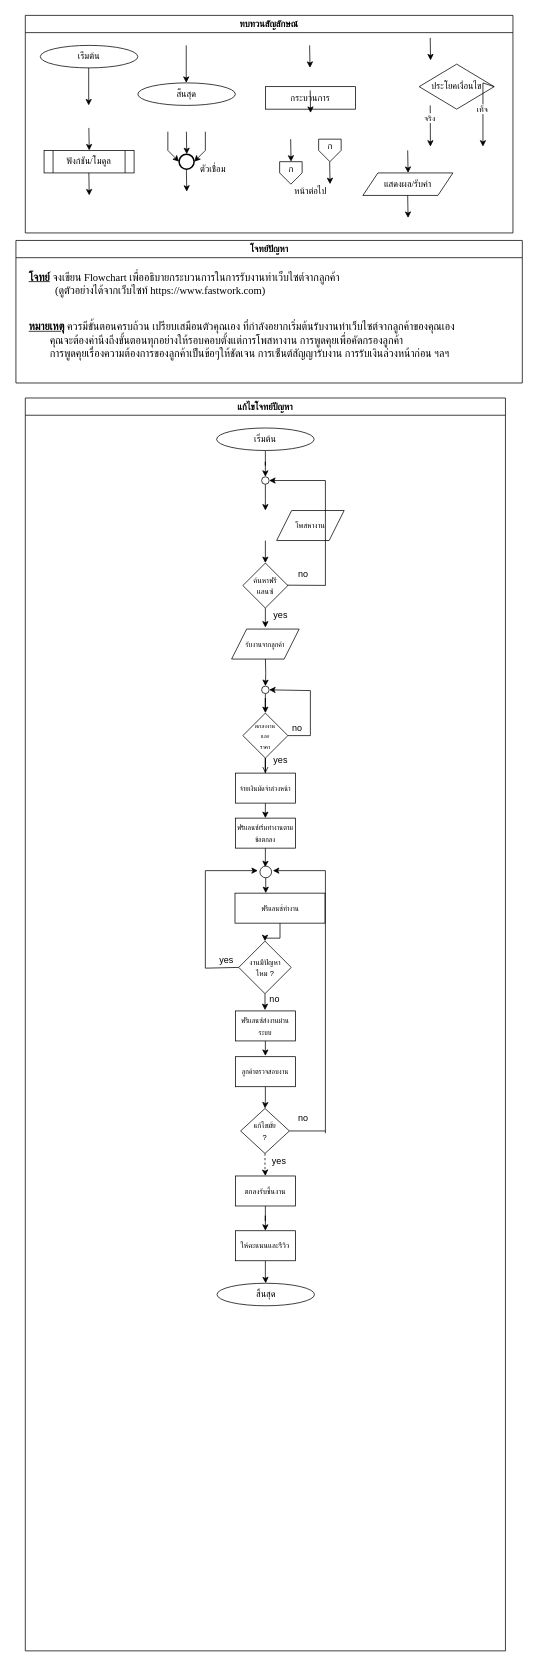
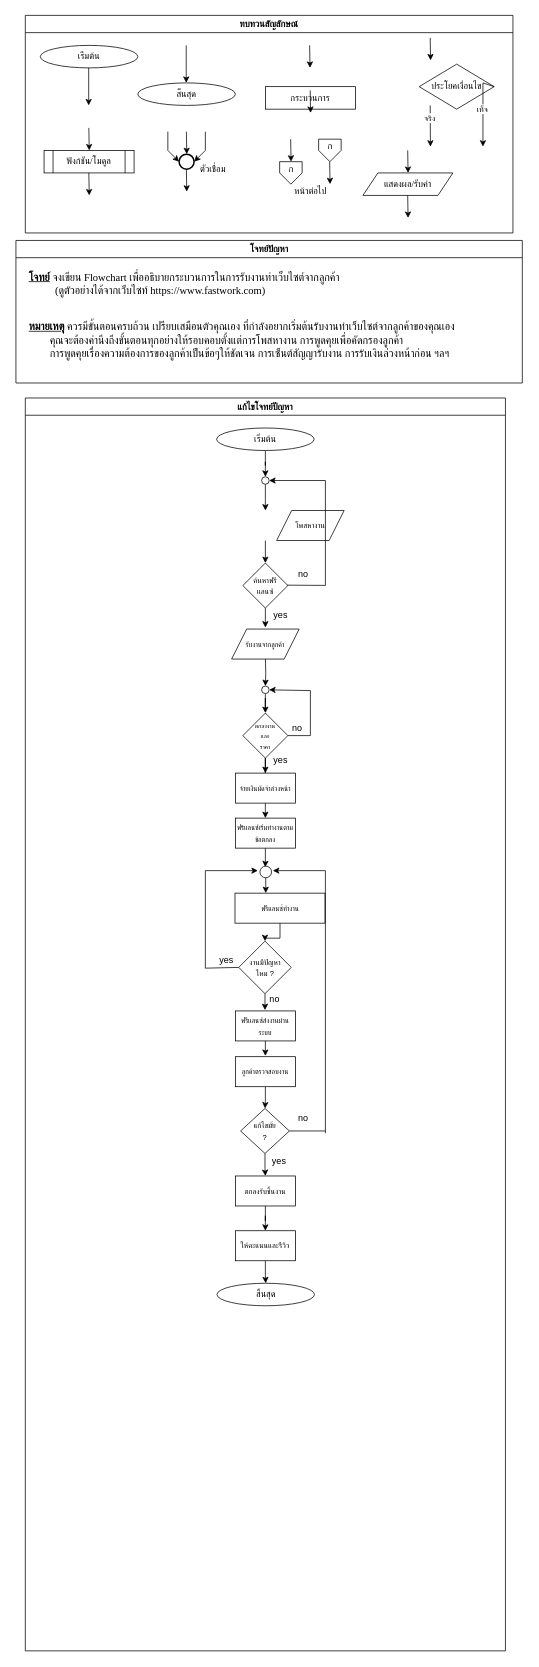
(265, 768) -> (265, 766)
(265, 1162) -> (265, 1162)
